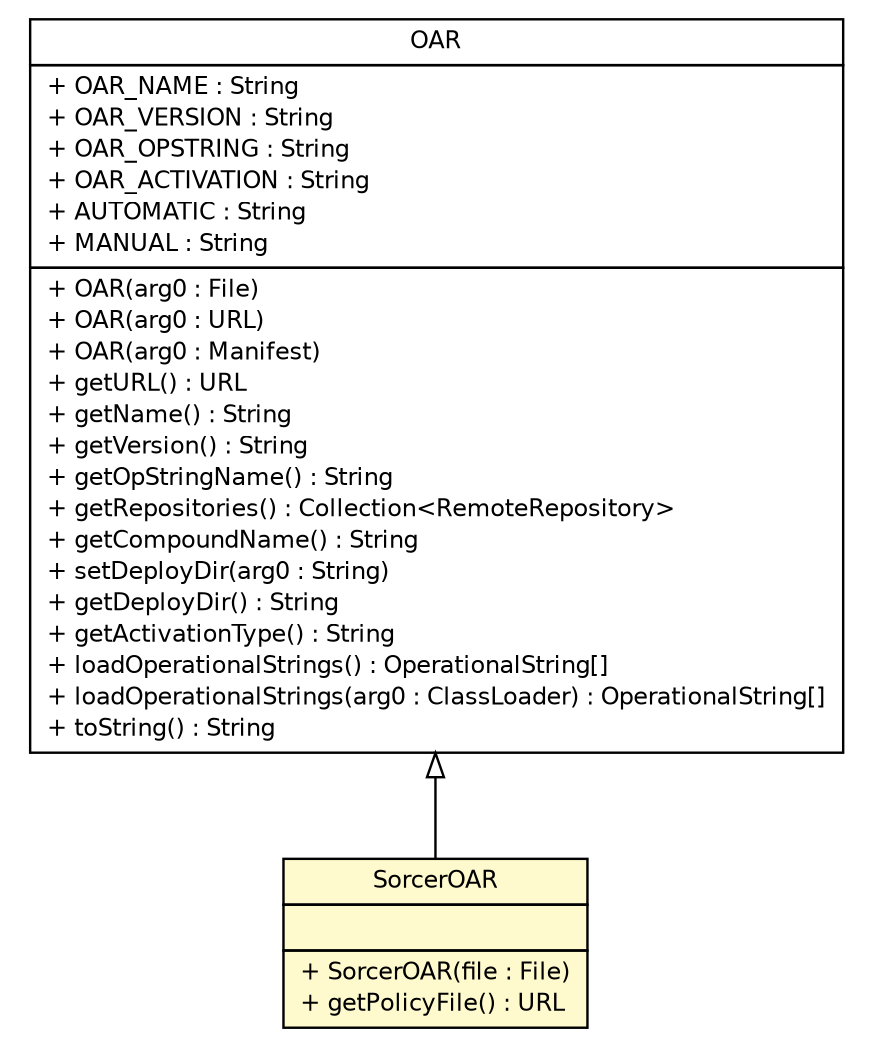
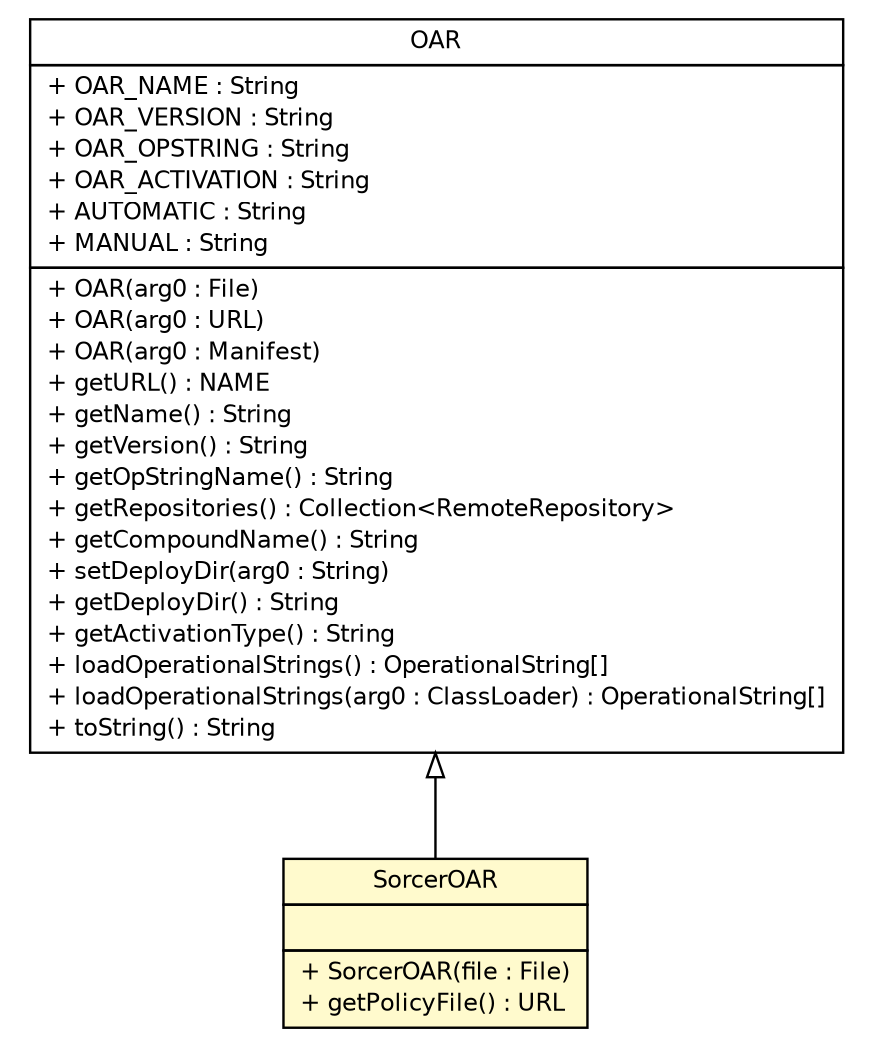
(147, 384) -> (159, 384)
